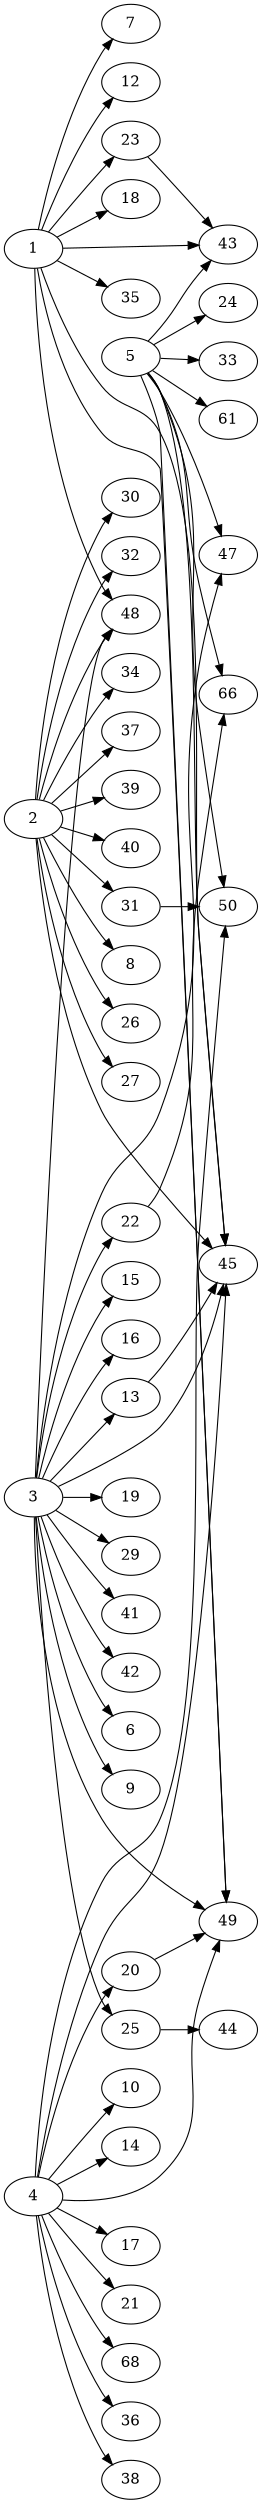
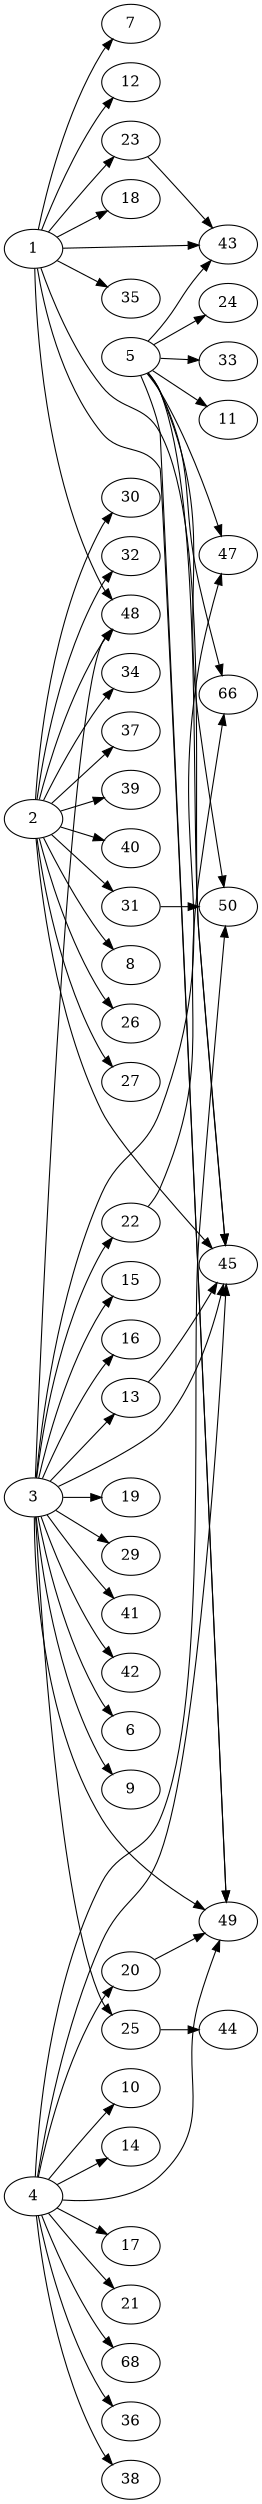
(228, 420) -> (228, 420)
